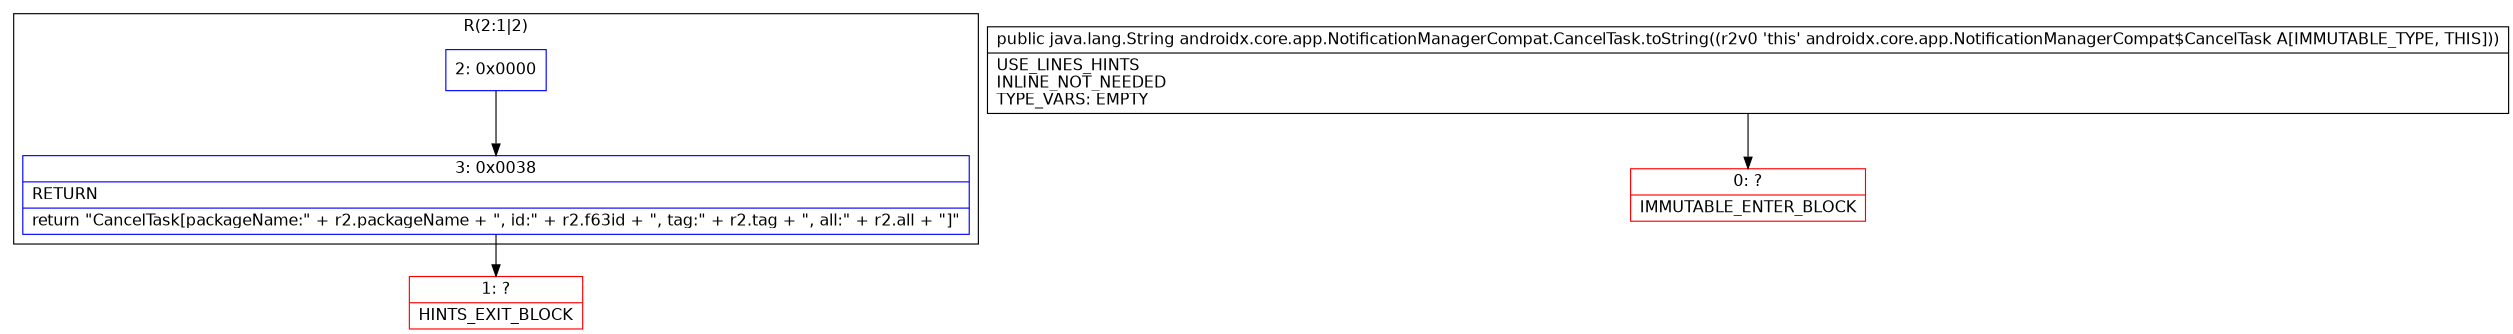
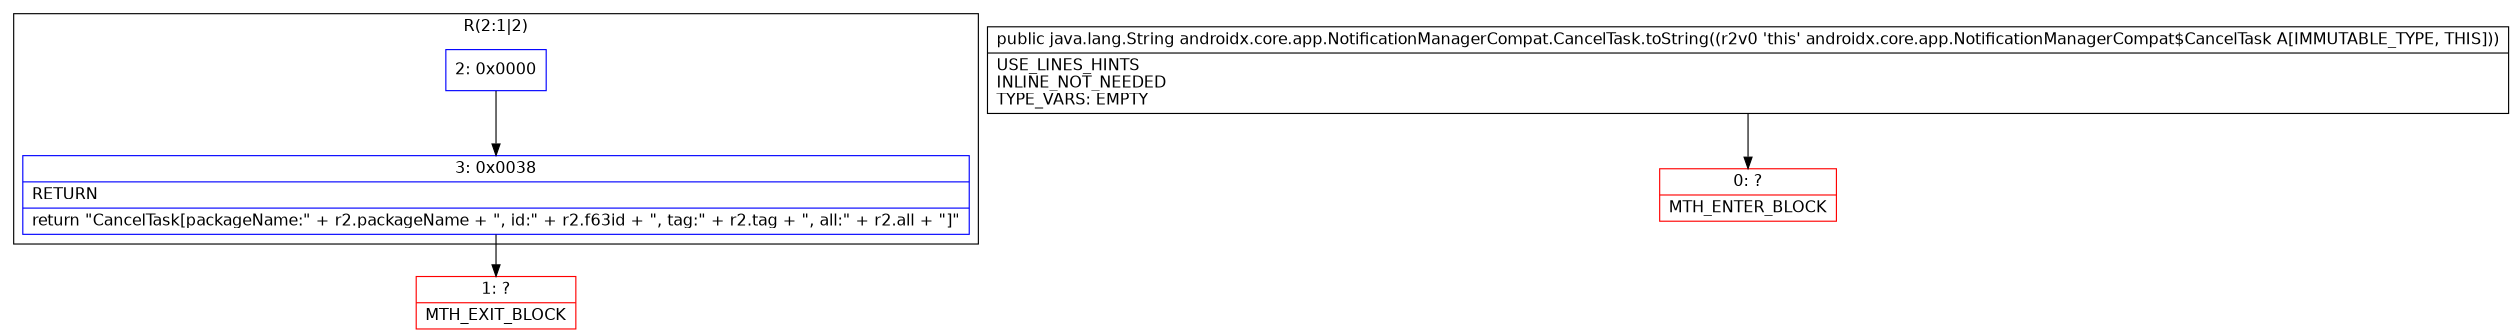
(1748, 208) -> (1748, 208)
(496, 315) -> (496, 315)
